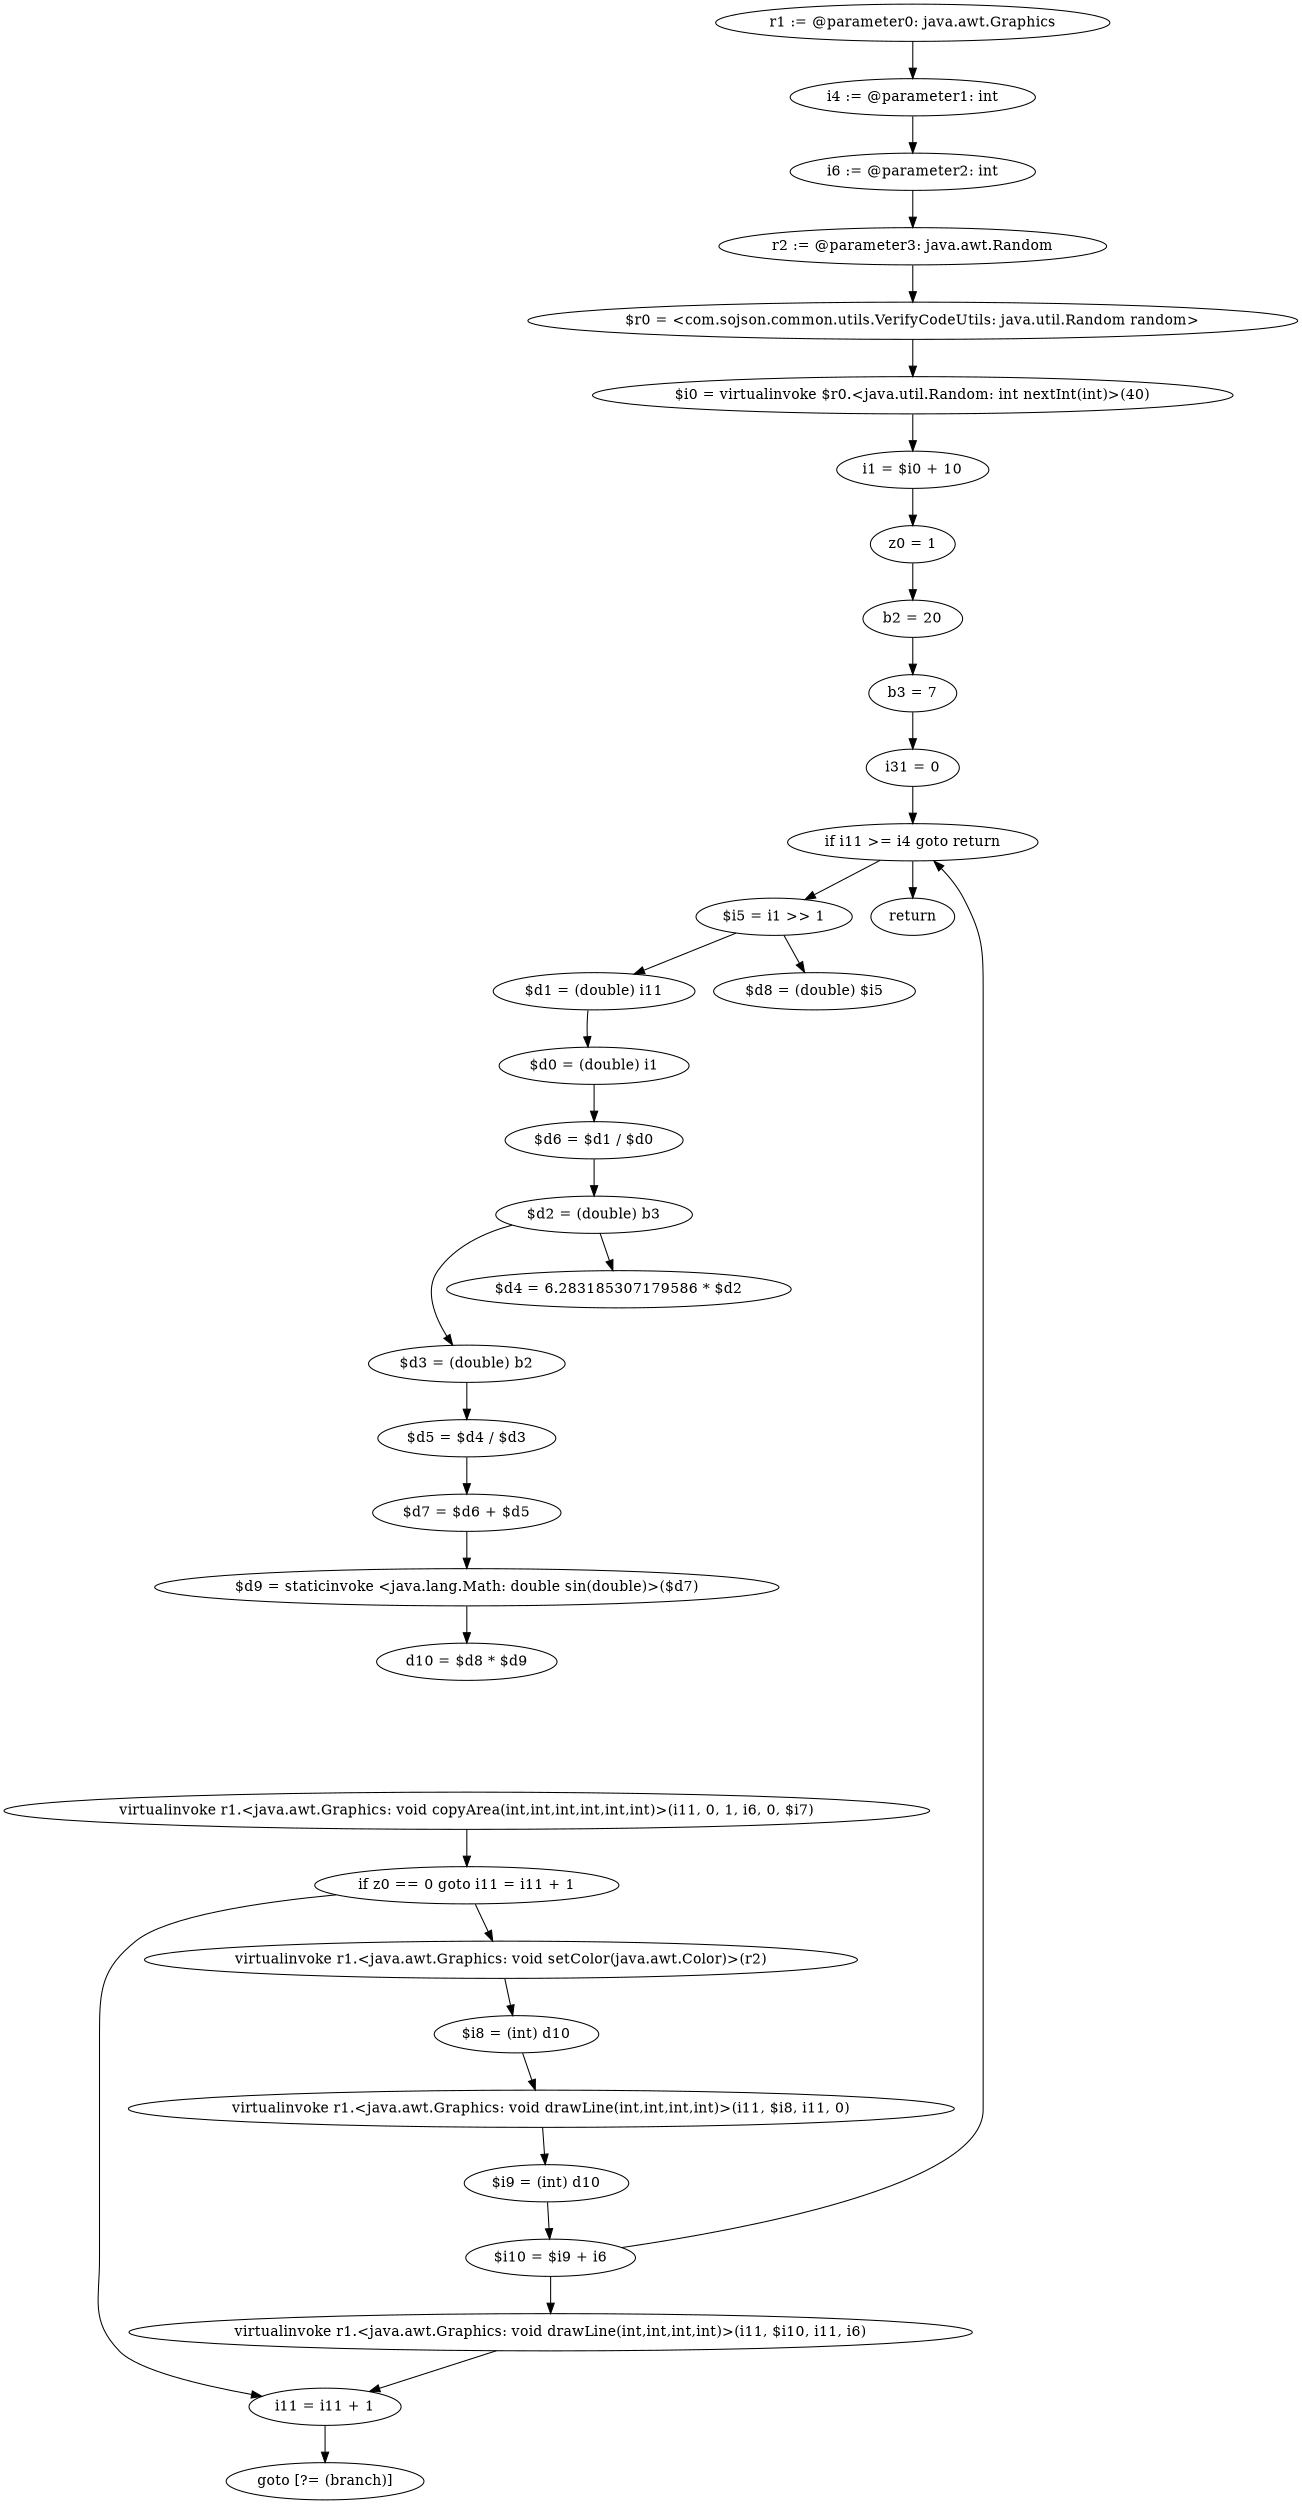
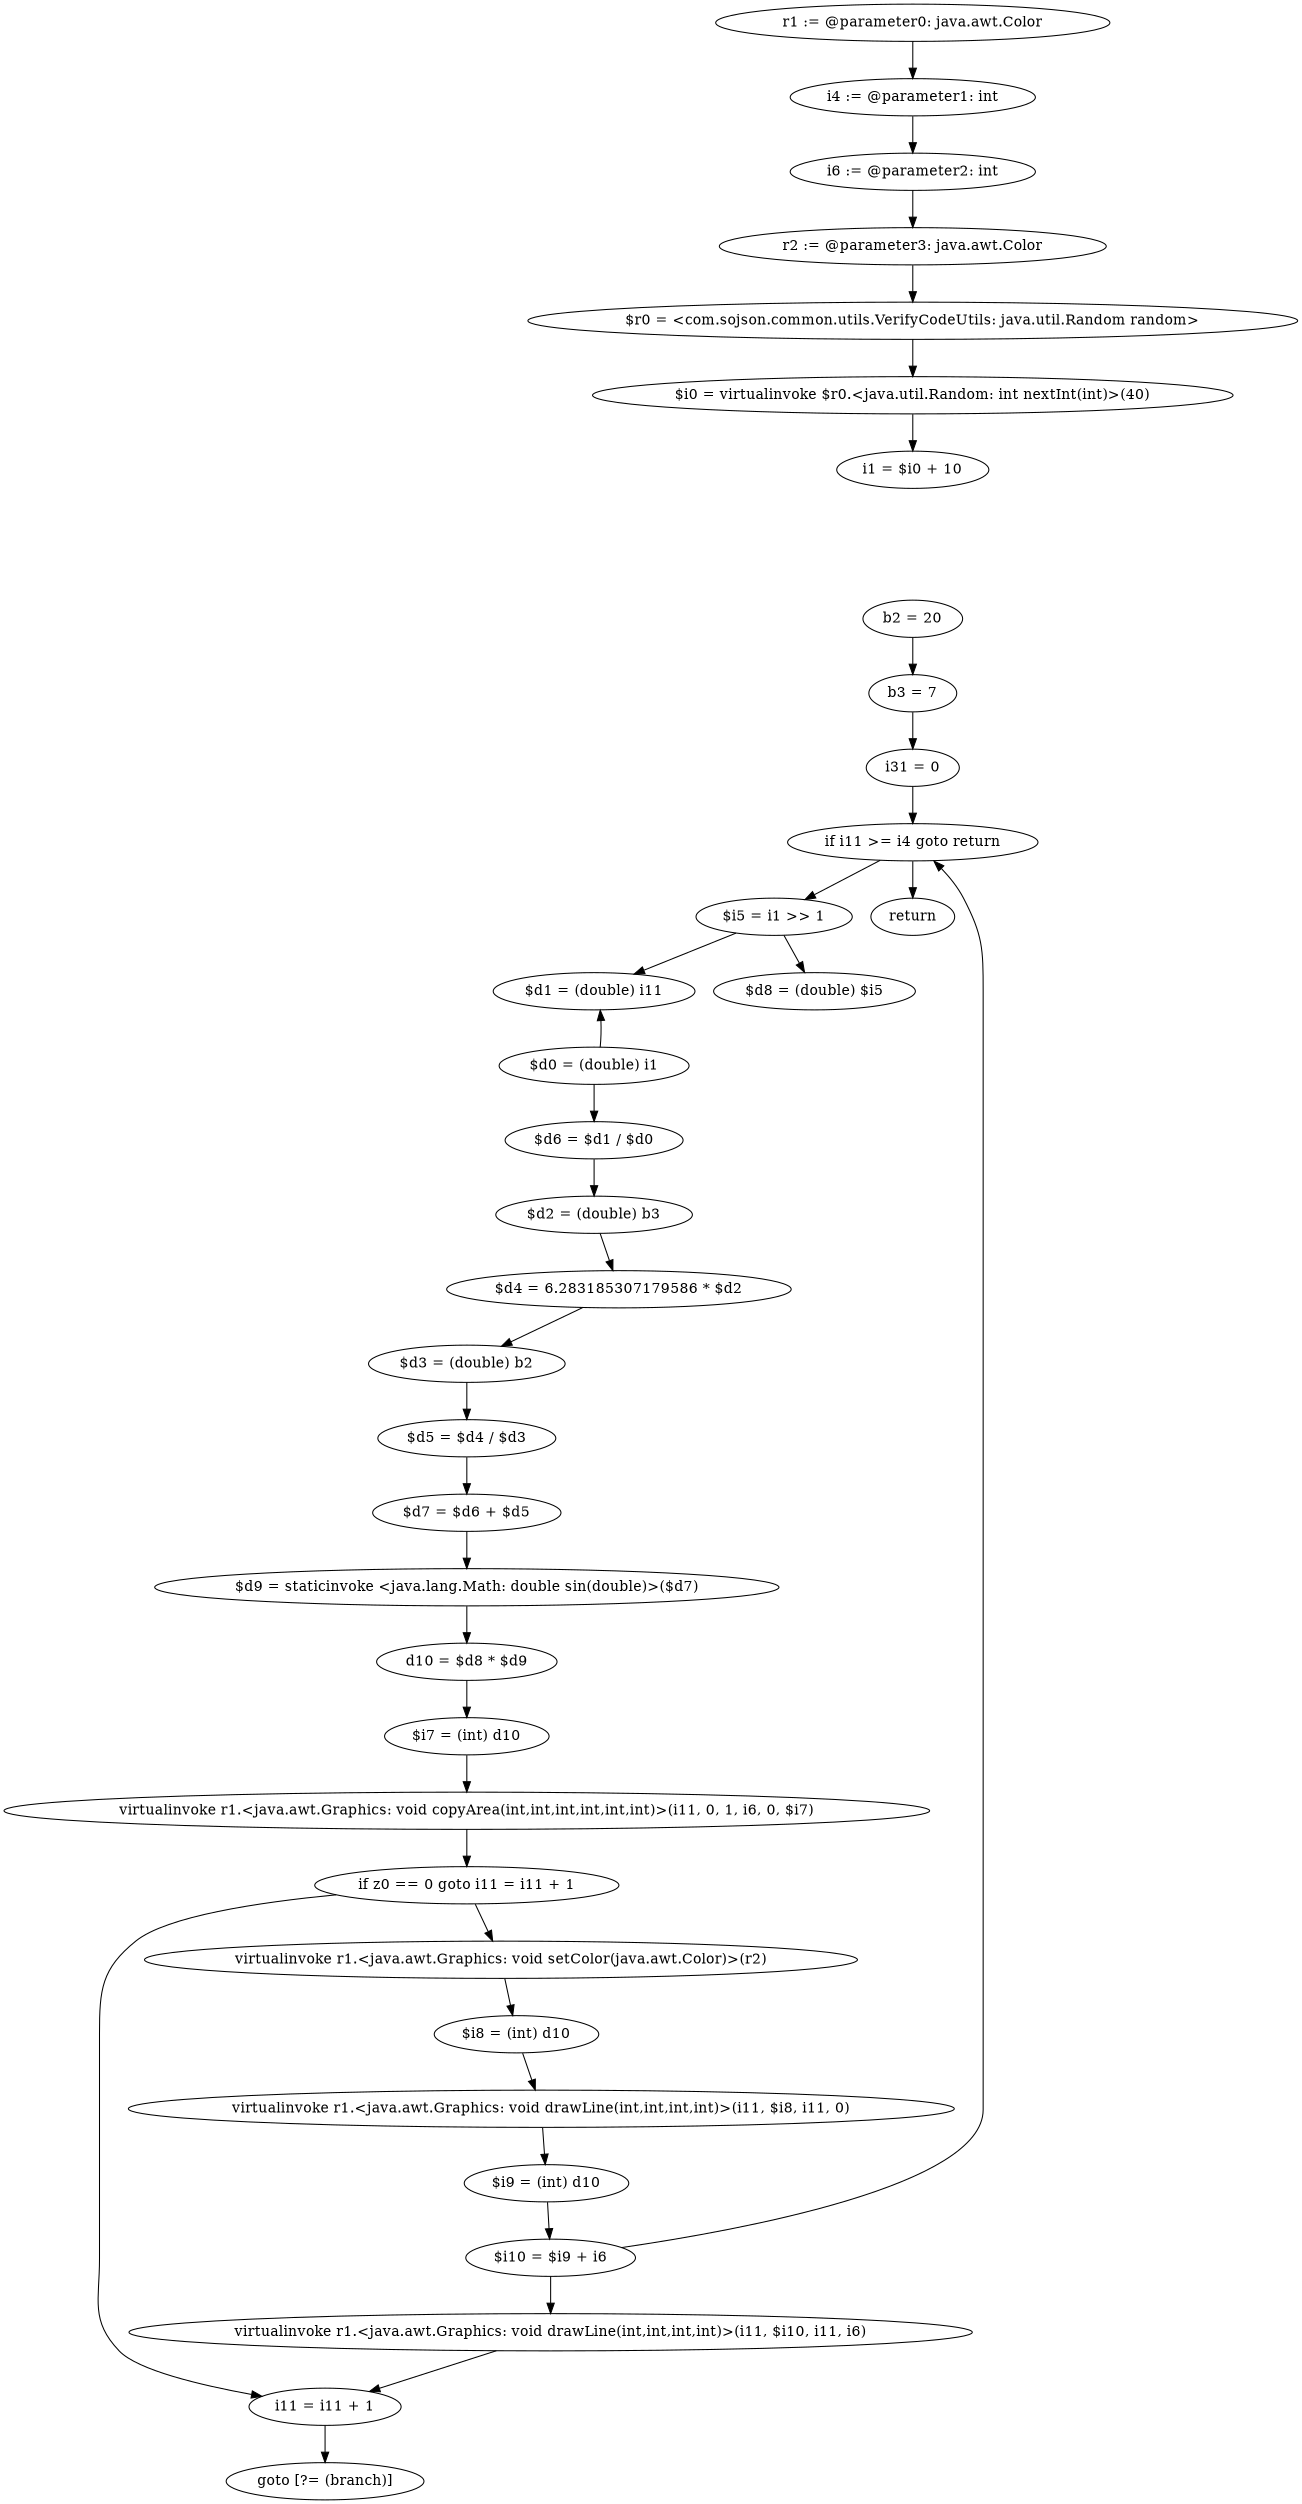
(913, 23) -> (913, 23)
(913, 246) -> (913, 246)
(913, 544) -> none
(587, 1023) -> (601, 1034)
(444, 1263) -> (547, 1325)
none -> (467, 1736)
